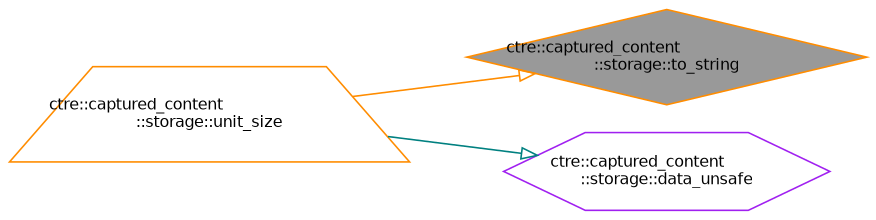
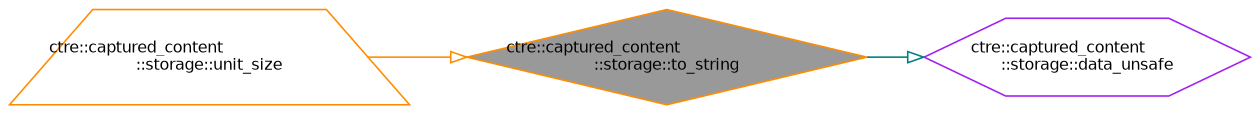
(455, 145) -> (887, 57)
